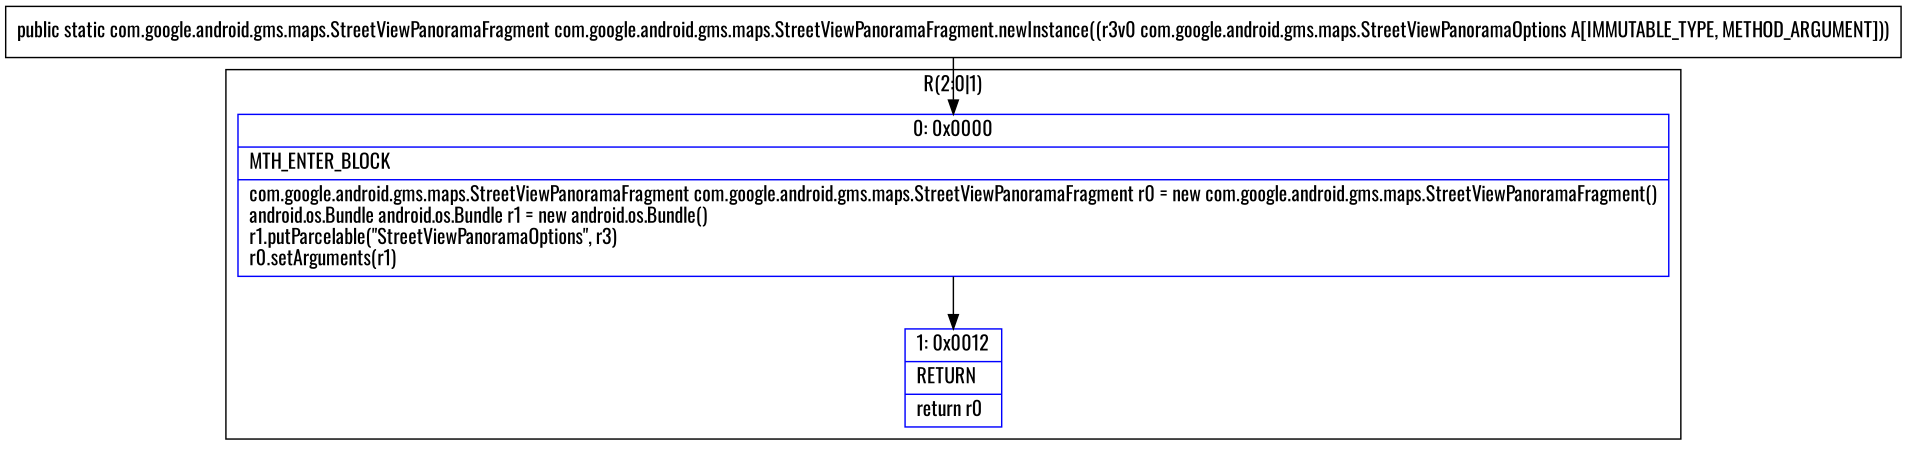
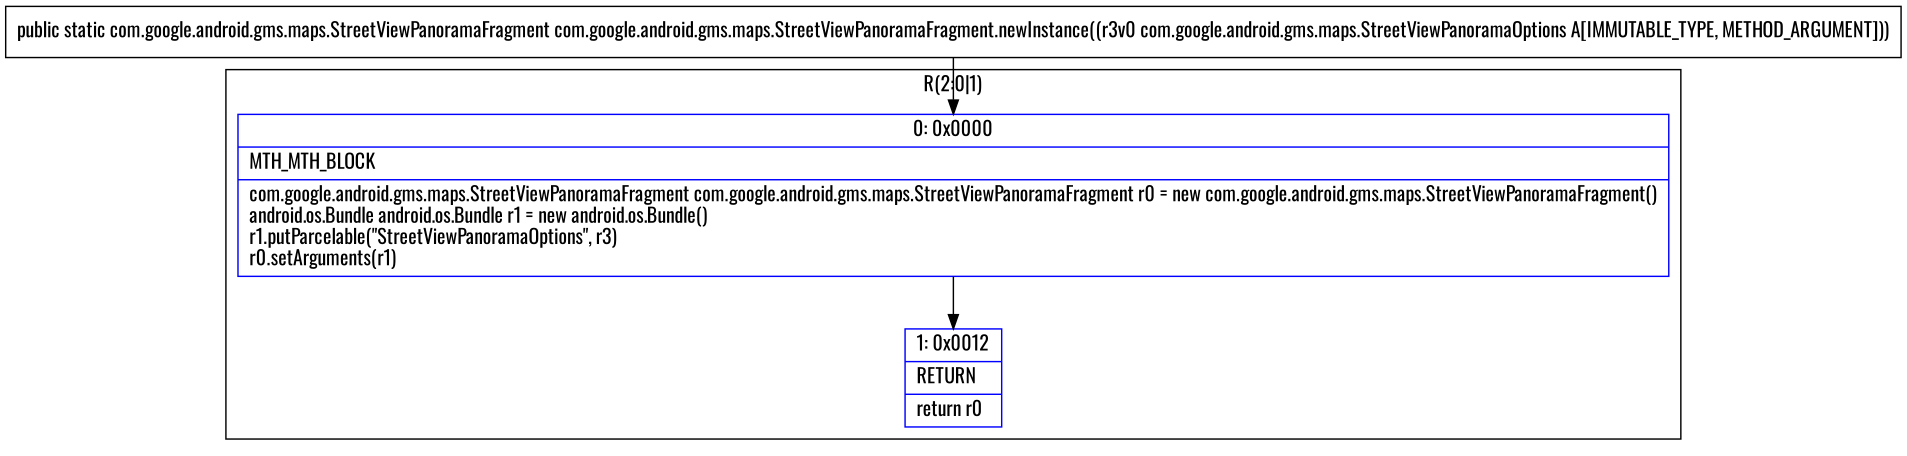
(320, 163) -> (313, 163)
